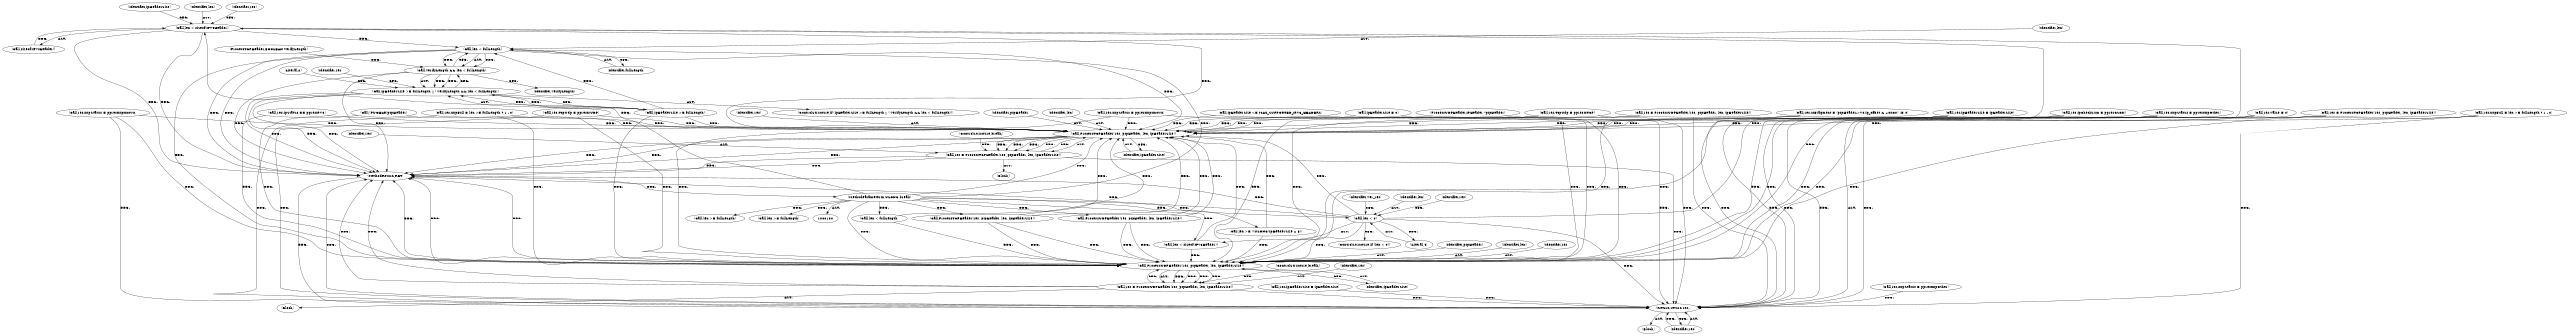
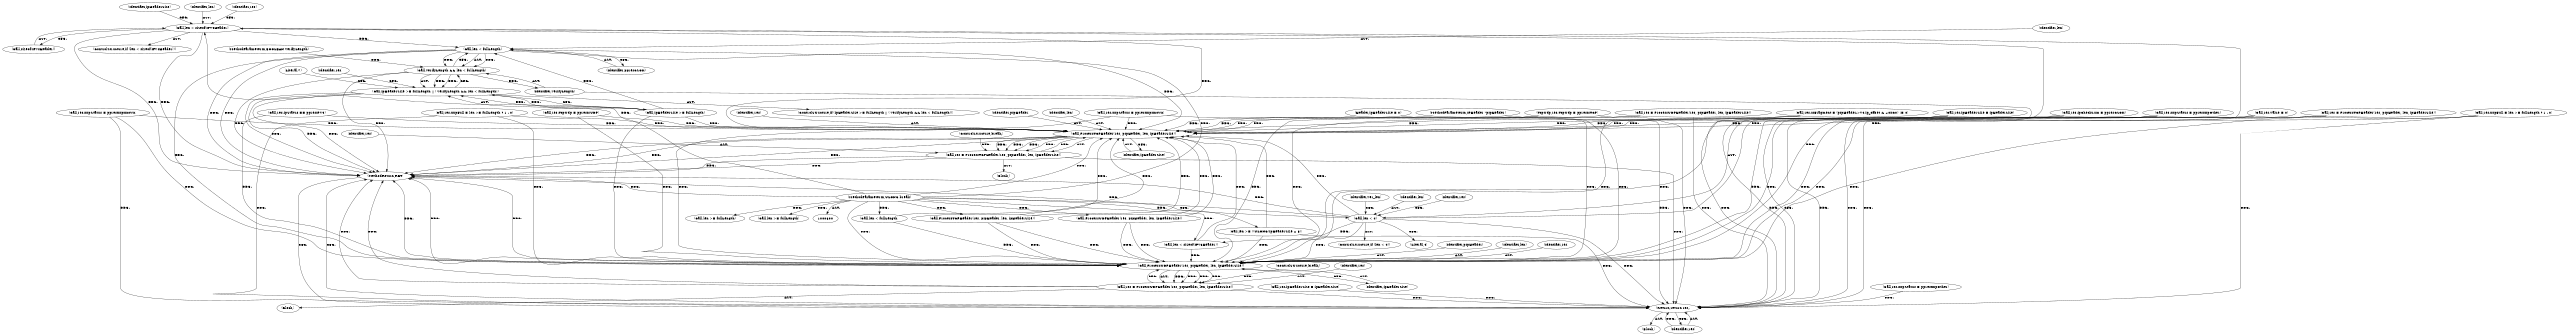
(43, 39) -> (43, 39)
(63, 39) -> (63, 39)
none -> (135, 49)
(269, 49) -> (269, 49)
(293, 70) -> (293, 70)
(626, 70) -> (626, 70)
none -> (517, 79)
(514, 81) -> (514, 81)
(384, 113) -> none
(1271, 113) -> none
(1378, 113) -> (1378, 113)
(1468, 113) -> (1468, 113)
(1568, 113) -> (1568, 113)
(602, 181) -> (626, 185)
(1366, 197) -> (1366, 197)
(1185, 208) -> (1185, 208)
(1789, 208) -> (1789, 208)
(1853, 208) -> (1853, 208)
(826, 219) -> (826, 219)
(1346, 232) -> (1346, 232)
(1370, 232) -> (1370, 232)
(1414, 232) -> (1414, 232)
(1388, 237) -> (1658, 101)
(304, 245) -> (304, 245)
(332, 245) -> (332, 245)
(438, 297) -> (1489, 236)
